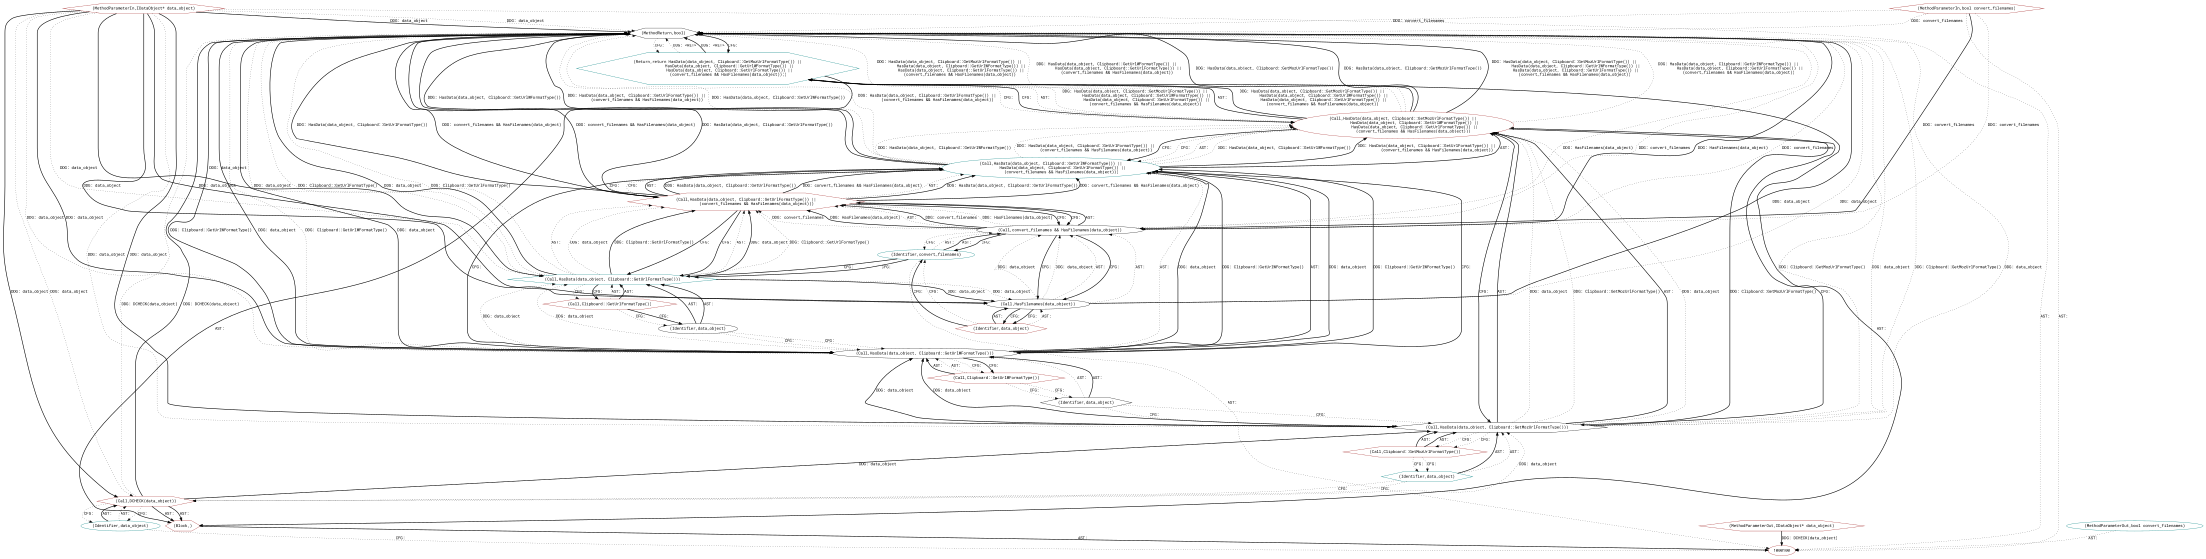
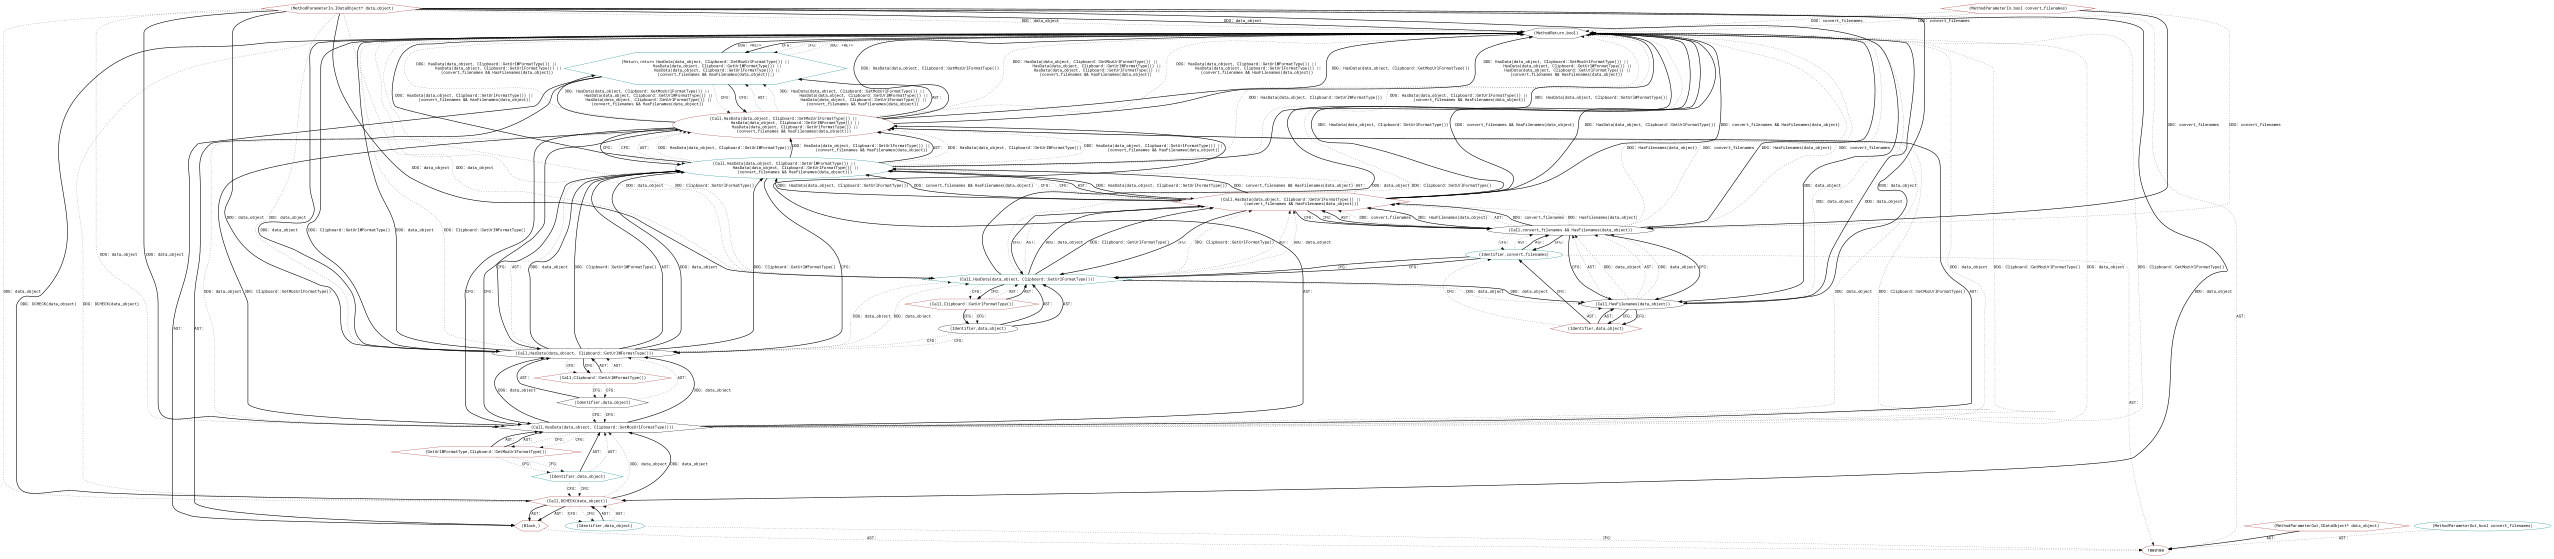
(2059, 384) -> none
(1415, 452) -> (486, 452)
(982, 538) -> (1341, 545)
(1810, 538) -> (2272, 538)
